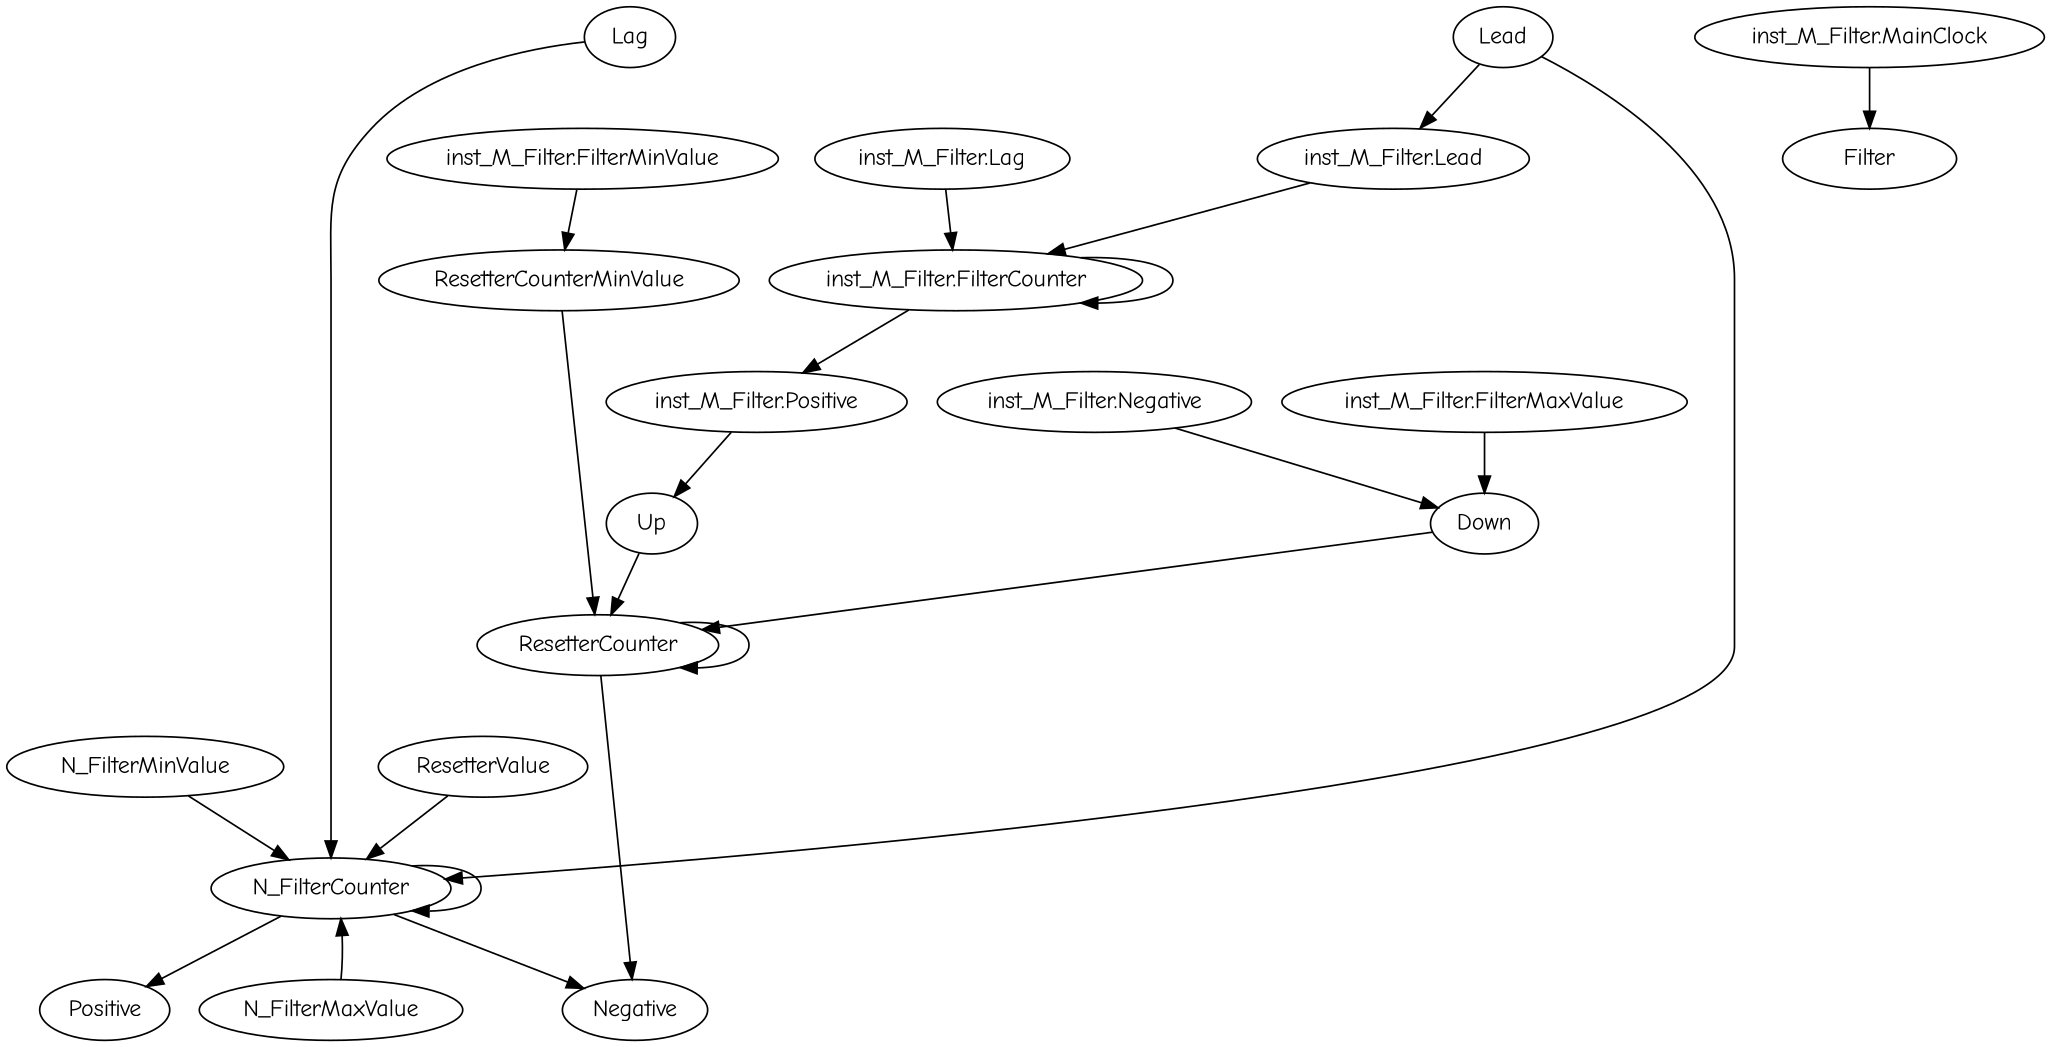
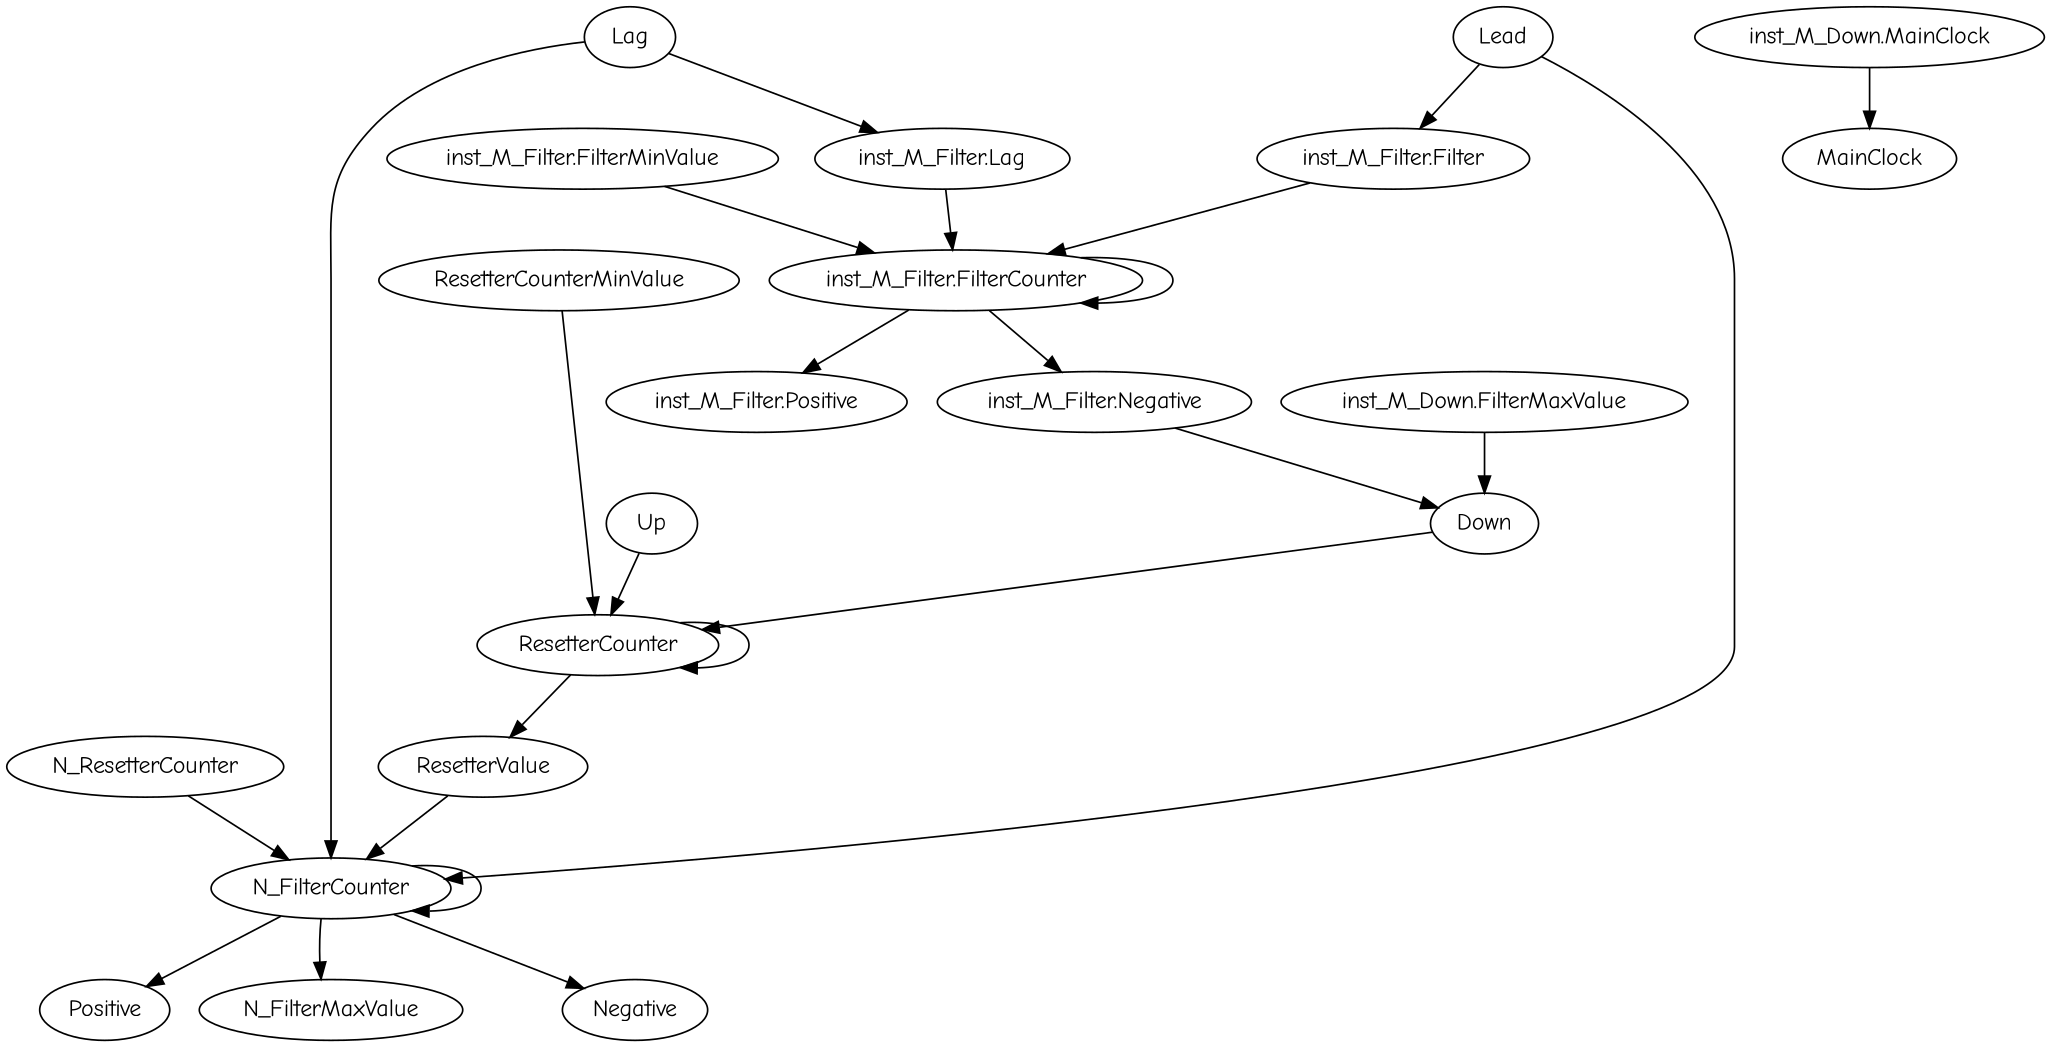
(1870, 37) -> (1870, 37)
none -> (765, 90)
(1393, 159) -> (1393, 159)
(1870, 159) -> (1870, 159)
(573, 211) -> (761, 217)
none -> (1019, 336)
(1485, 402) -> (1485, 402)
(708, 458) -> none
(145, 767) -> (145, 767)
(616, 819) -> (546, 700)
(342, 957) -> (320, 940)
